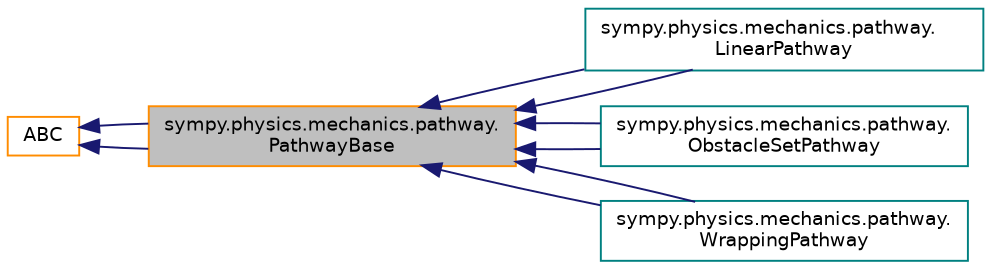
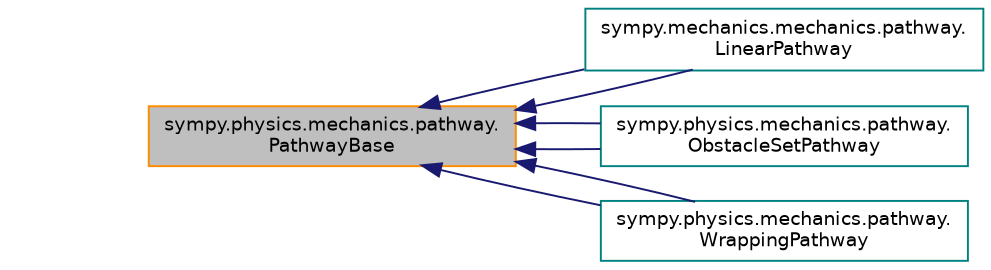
(784, 40) -> (784, 40)
(43, 136) -> none
